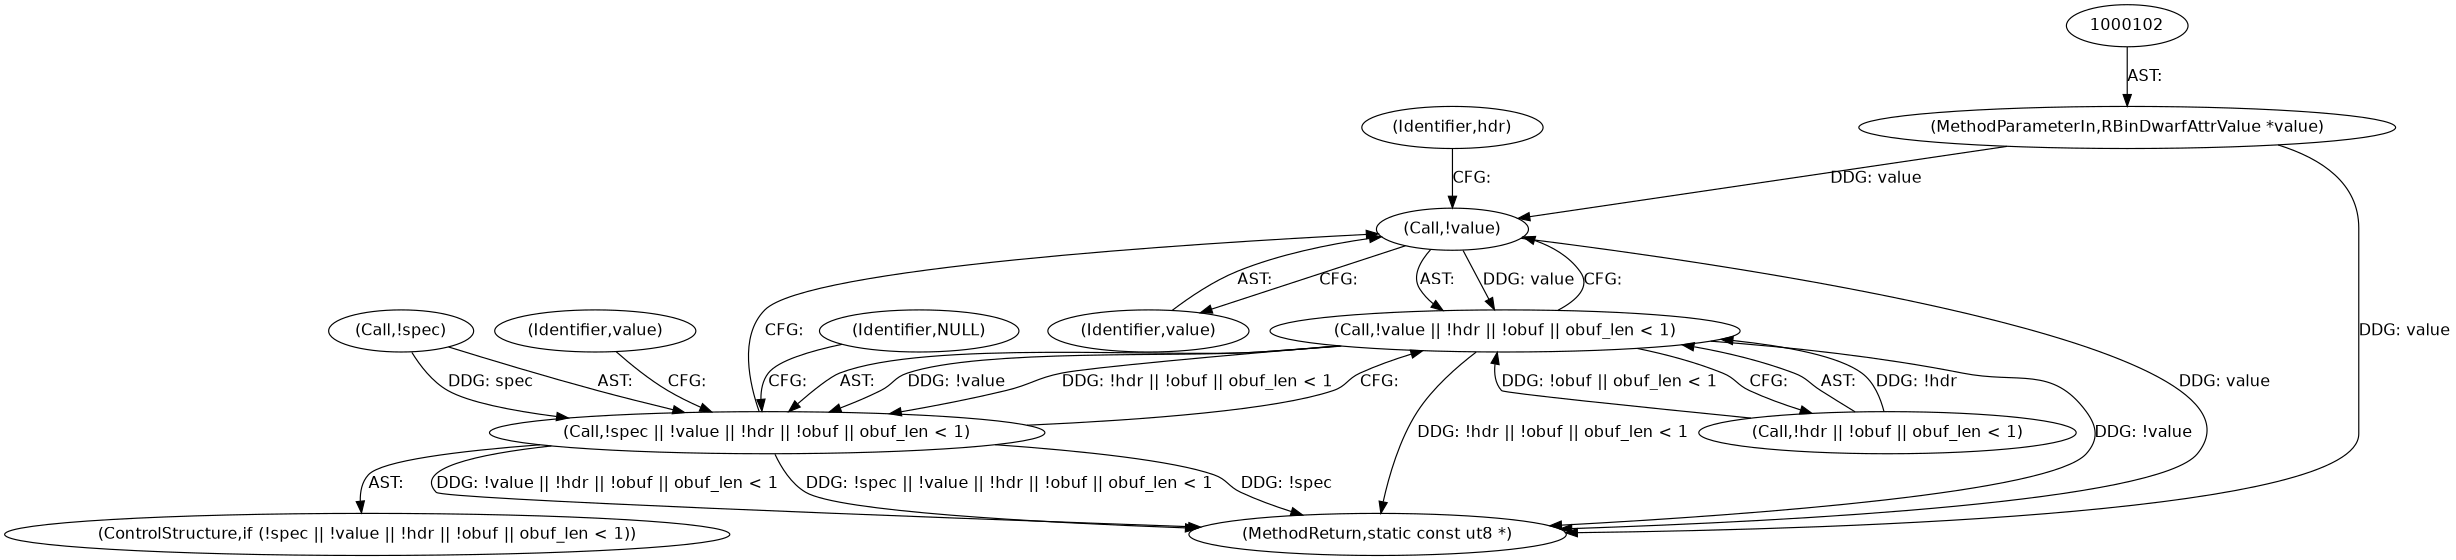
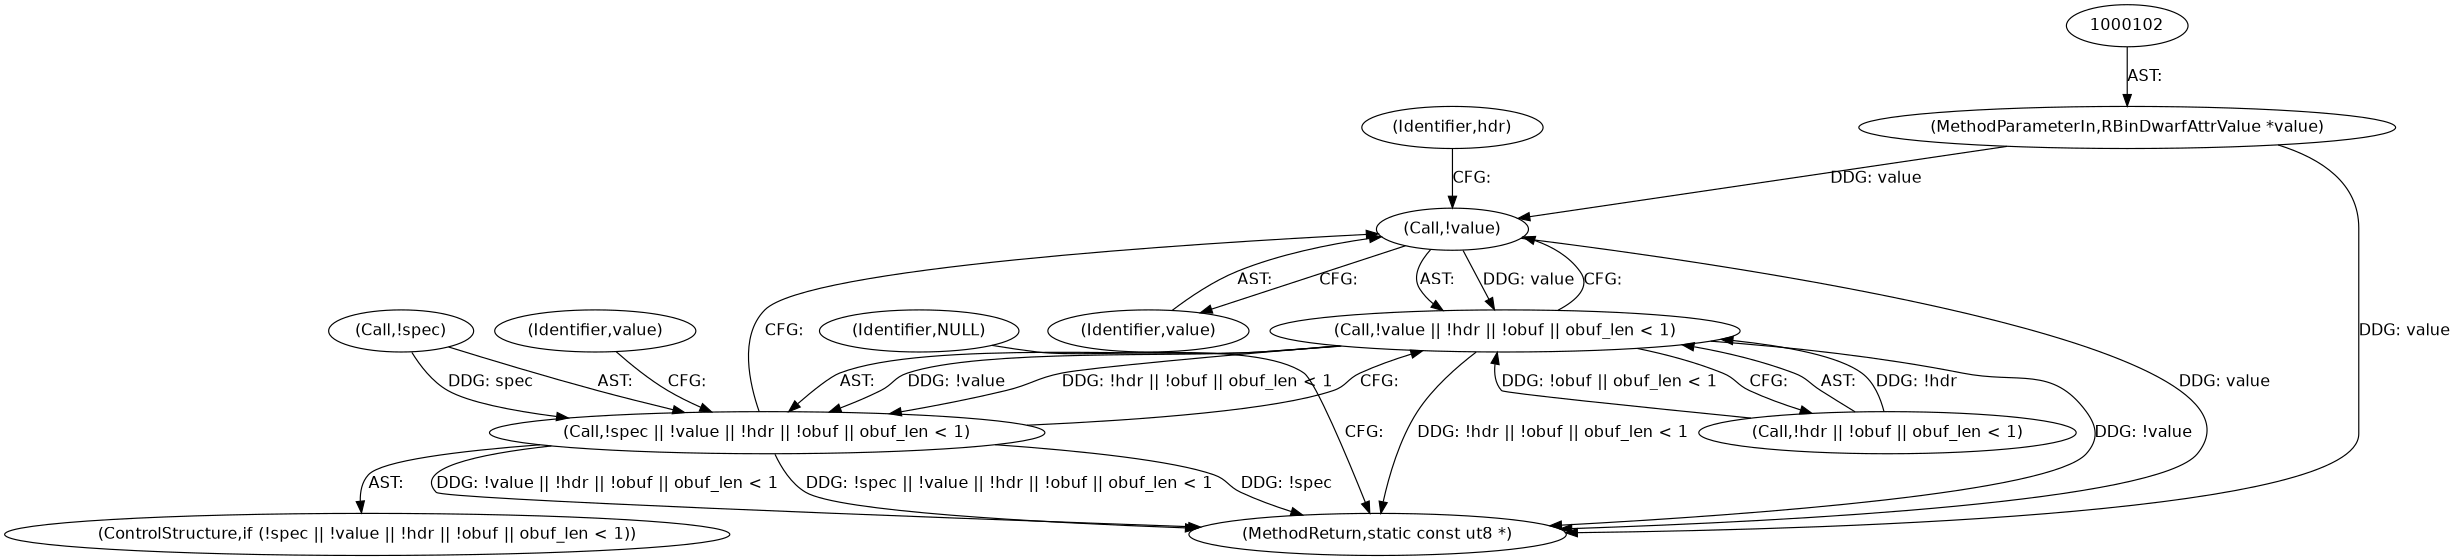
(790, 359) -> (1266, 360)
